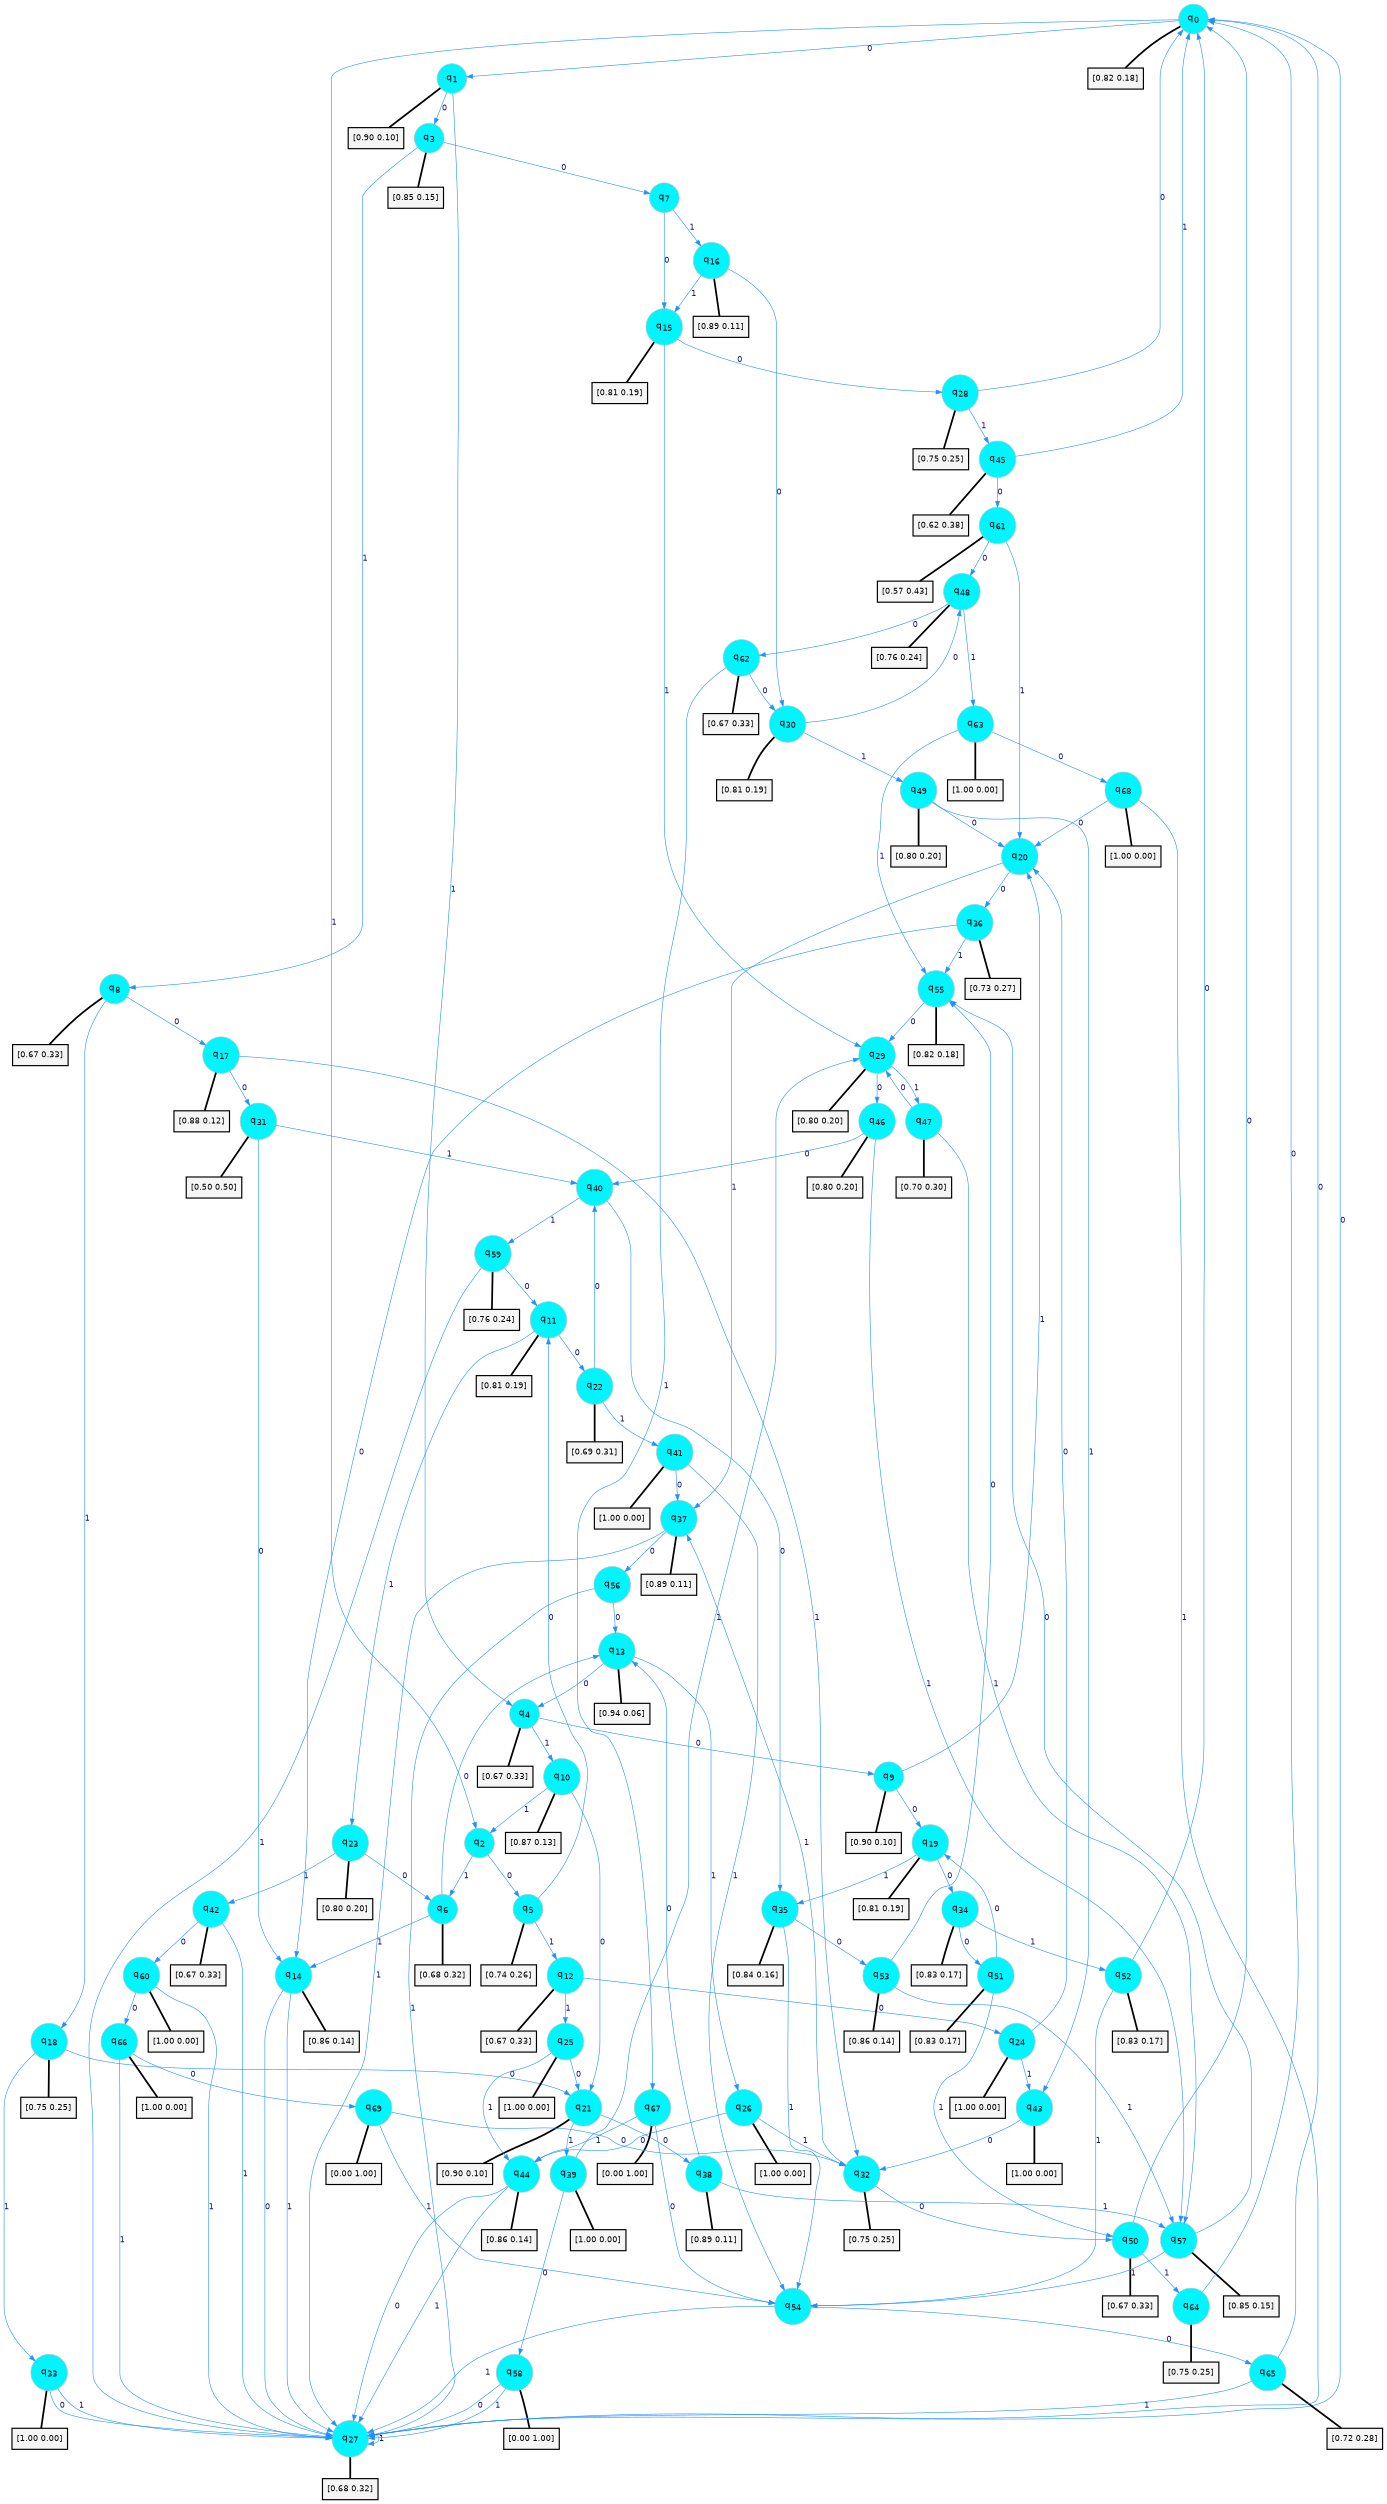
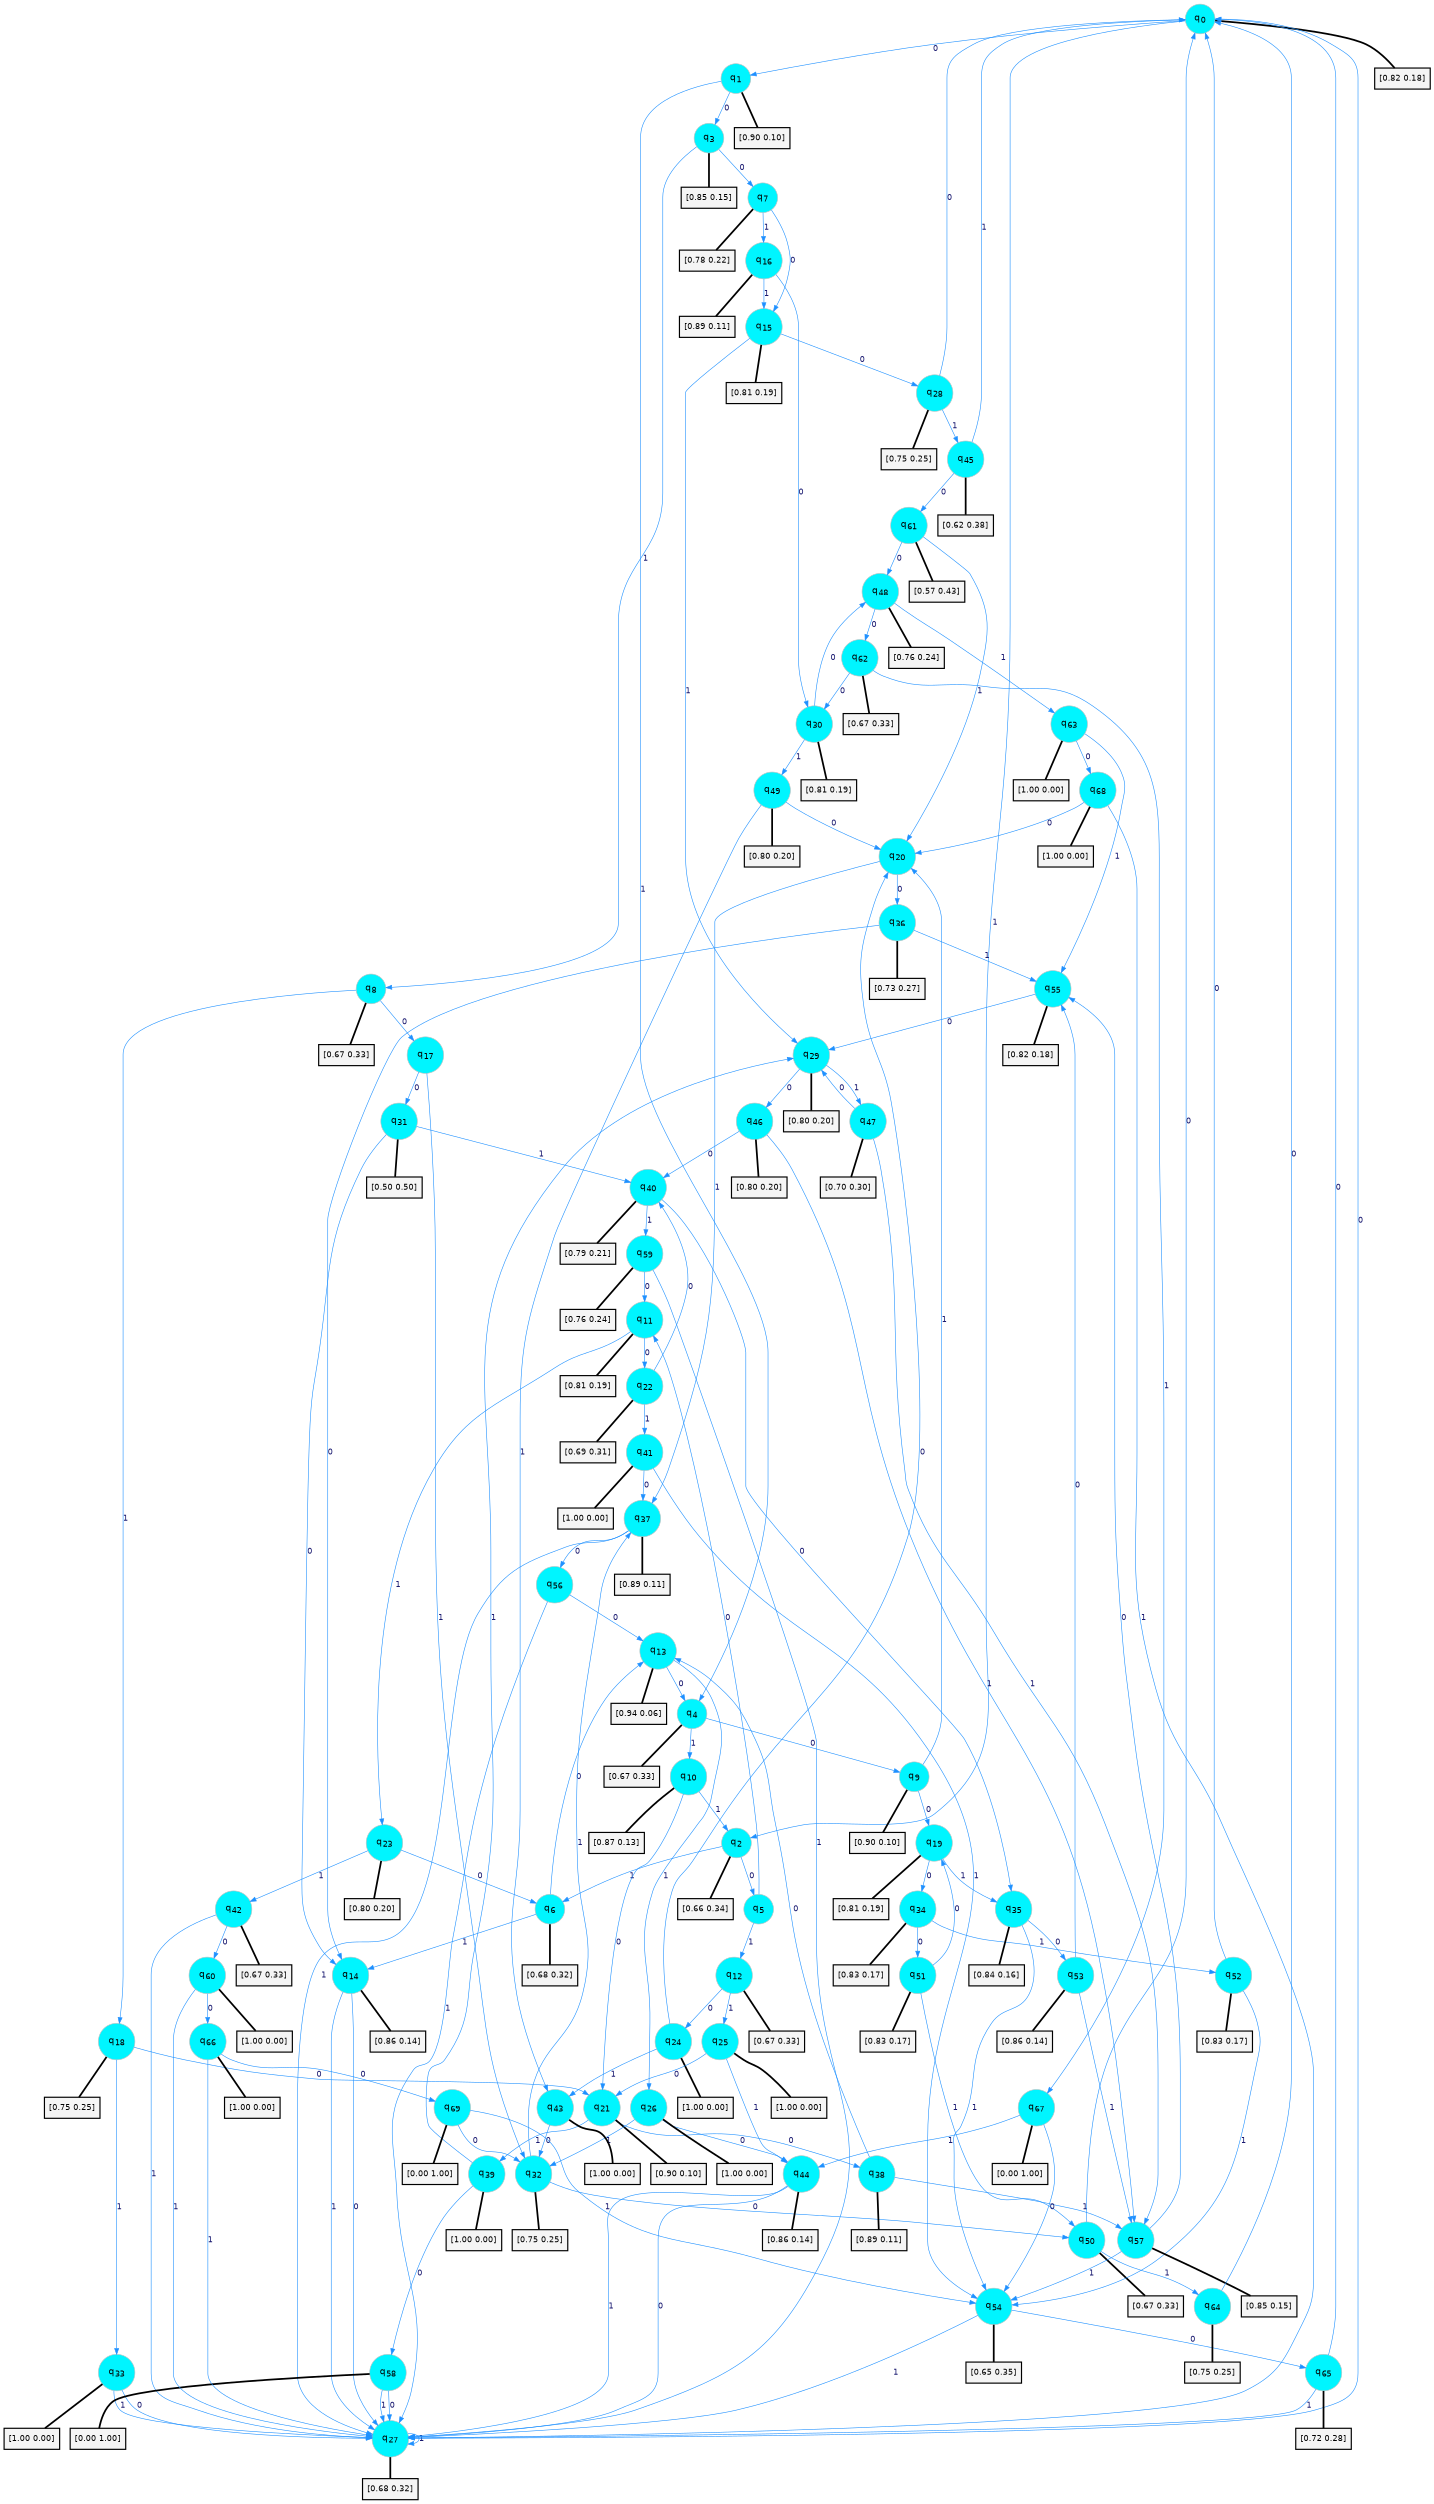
none -> (707, 261)
(202, 1121) -> none
none -> (588, 1254)
none -> (705, 1909)
(509, 1975) -> none
none -> (994, 2373)
